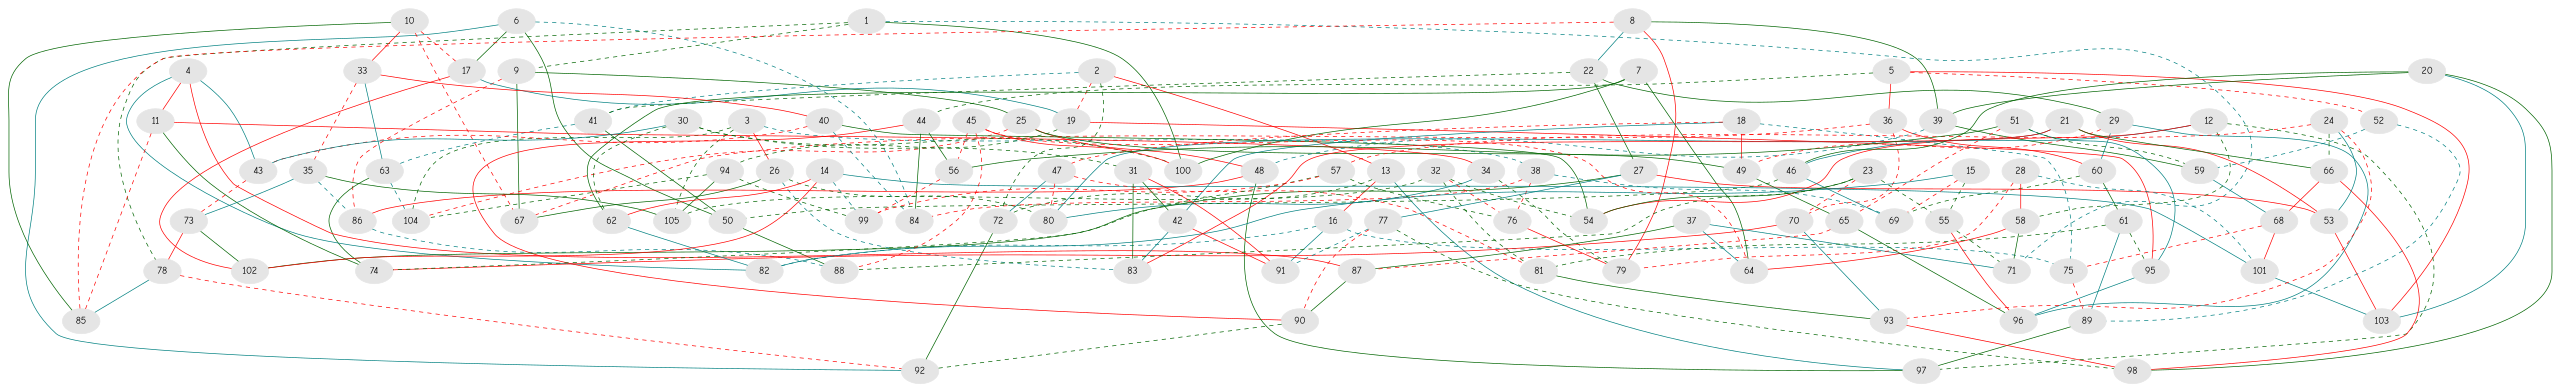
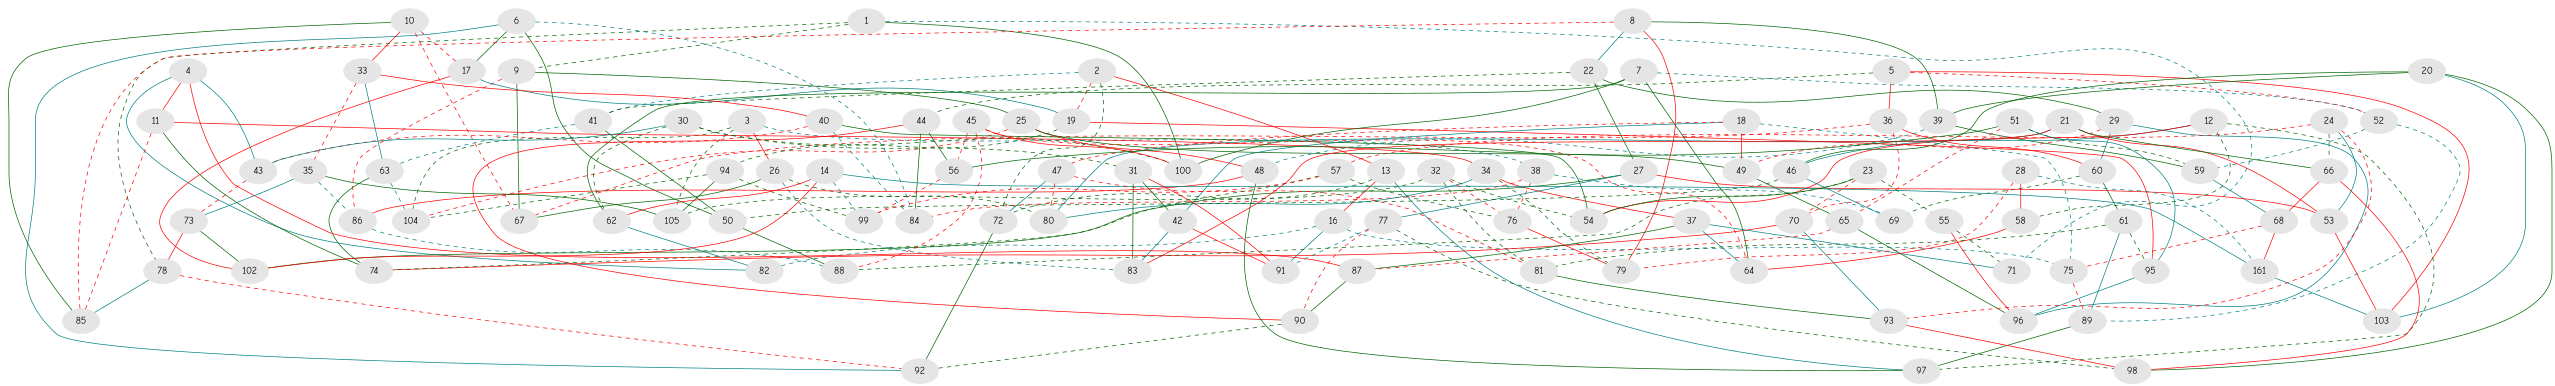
none -> (2012, 87)
(1971, 171) -> none
none -> (1591, 202)
(2016, 246) -> none
(2260, 271) -> (2260, 271)
